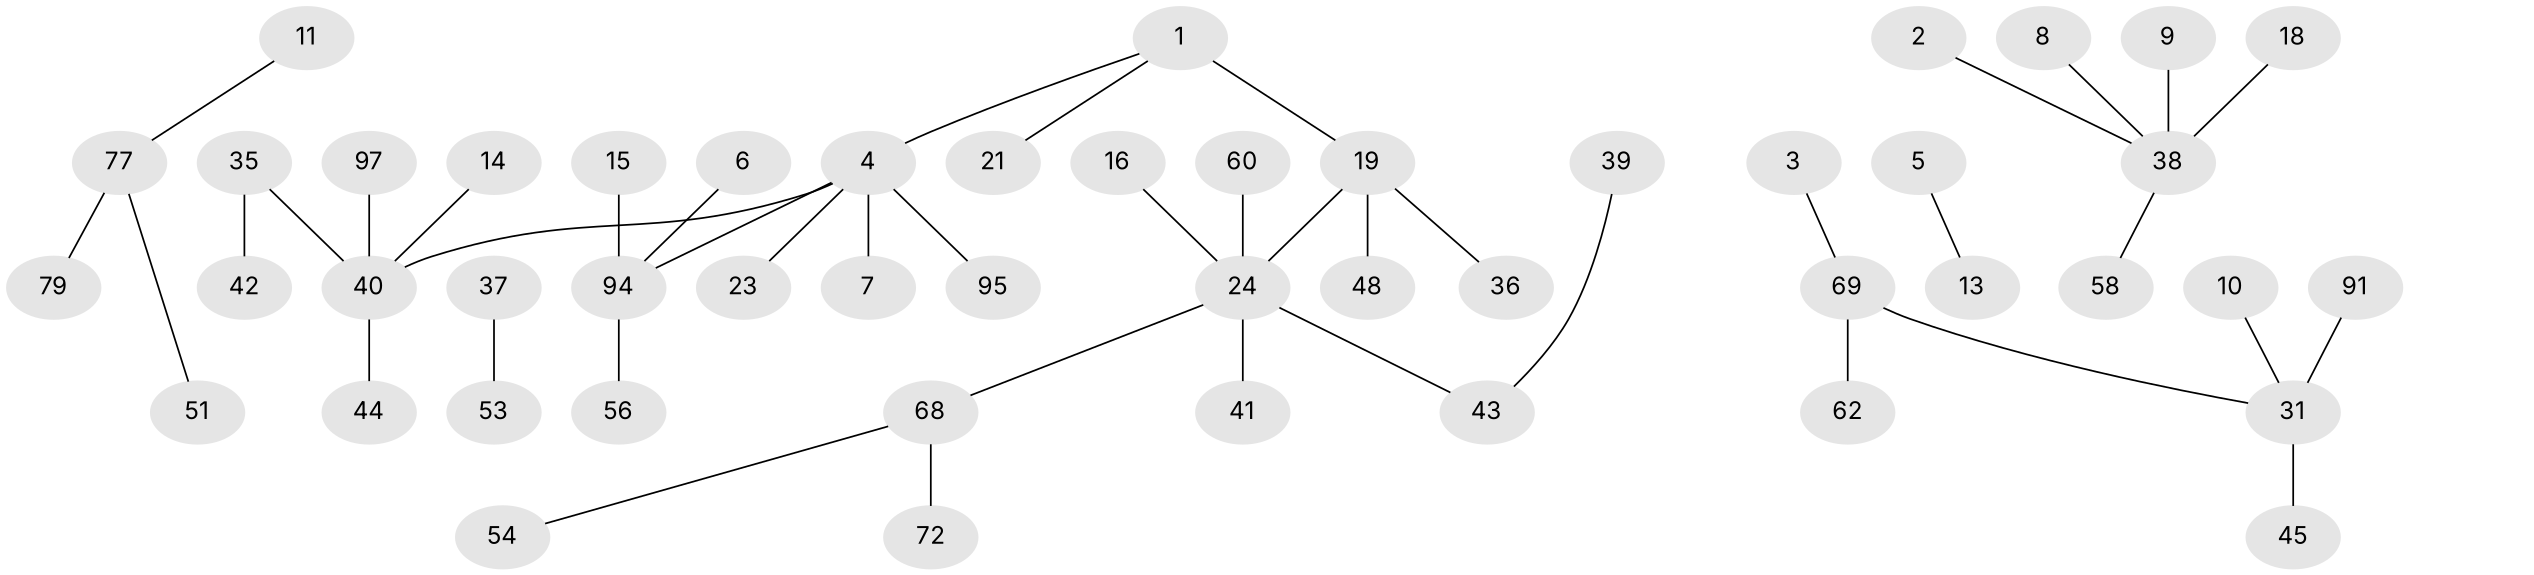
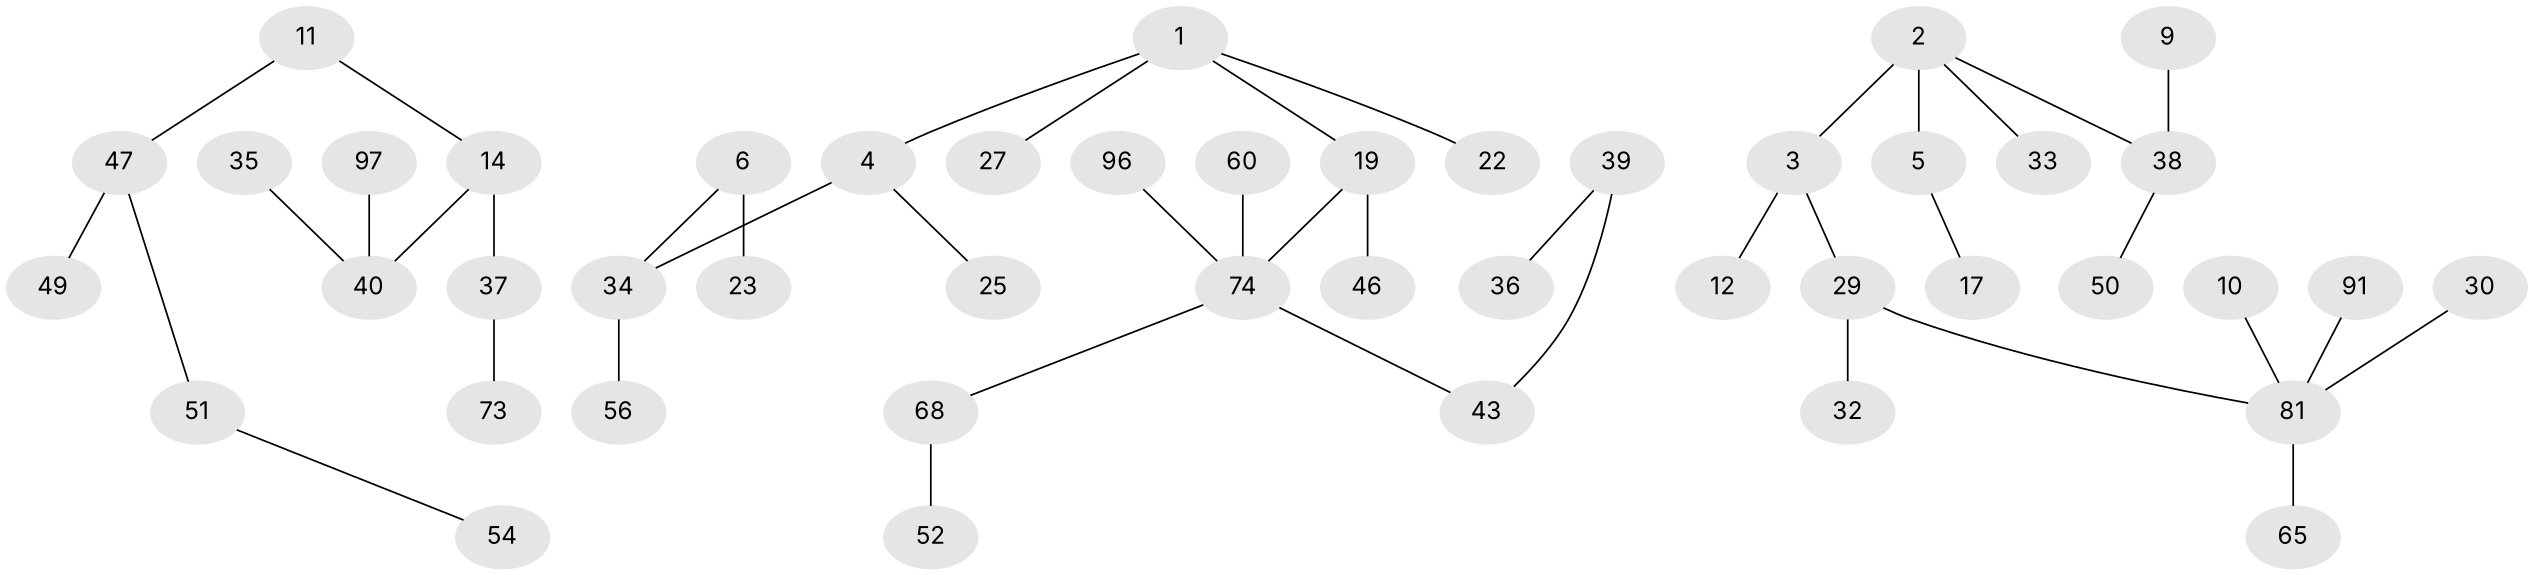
(2044, 38) -> none
(2293, 38) -> none
none -> (1857, 100)
none -> (401, 101)
none -> (1919, 101)
(120, 163) -> (120, 163)
(619, 163) -> none
(993, 163) -> (993, 163)
(1118, 163) -> (1118, 163)
none -> (1492, 163)
none -> (2044, 163)
(630, 225) -> none
(806, 225) -> (744, 213)
(1437, 225) -> (1562, 225)
none -> (494, 226)
(54, 288) -> (54, 288)
(244, 288) -> none
(619, 288) -> (619, 288)
(868, 288) -> none
(993, 288) -> (993, 288)
(1243, 288) -> (1243, 288)
(1368, 288) -> (1368, 288)
none -> (1723, 288)
(1848, 288) -> (1848, 288)
(1973, 288) -> (1973, 288)
(2106, 288) -> (2106, 288)
none -> (2480, 288)
(369, 413) -> none
(494, 413) -> (494, 413)
(1243, 413) -> none
(1848, 413) -> (1848, 413)
(2293, 413) -> (2293, 413)
(717, 475) -> (350, 475)
(931, 537) -> (931, 537)
(2293, 537) -> (2293, 537)
